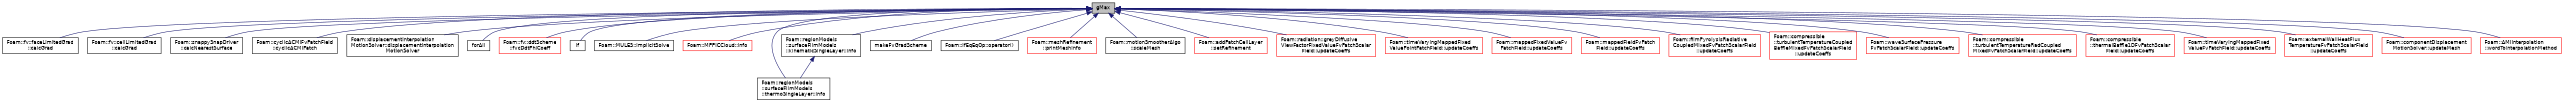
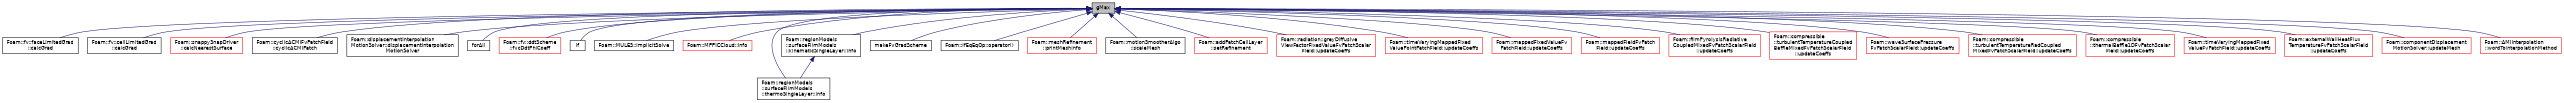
(207, 46) -> (207, 46)
